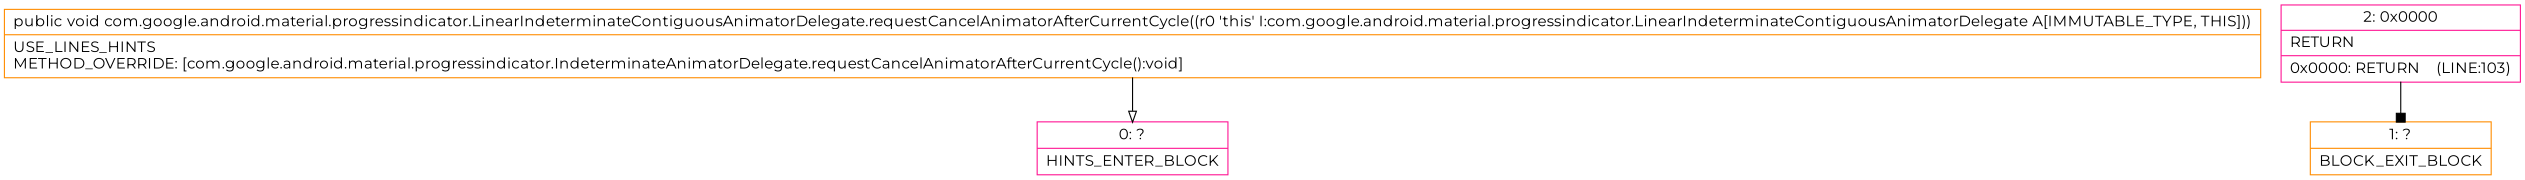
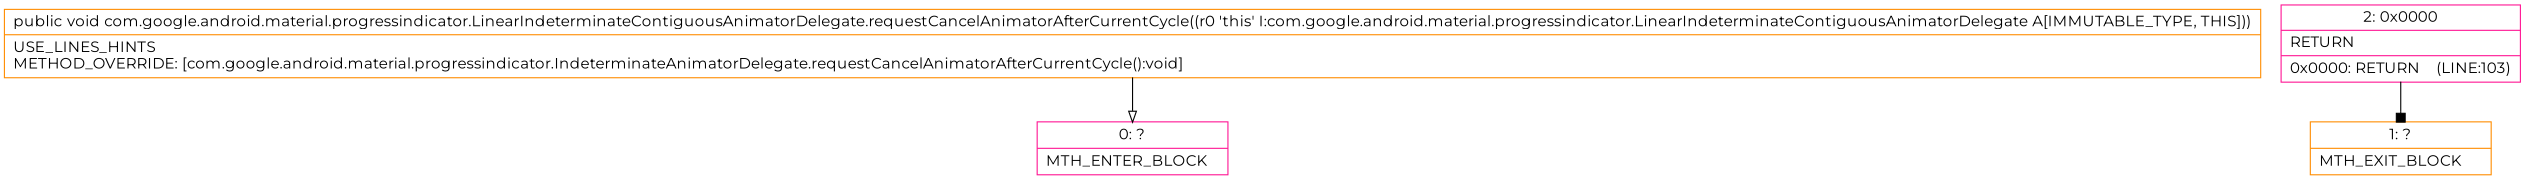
(1133, 161) -> (1127, 161)
(2401, 161) -> (2391, 161)
